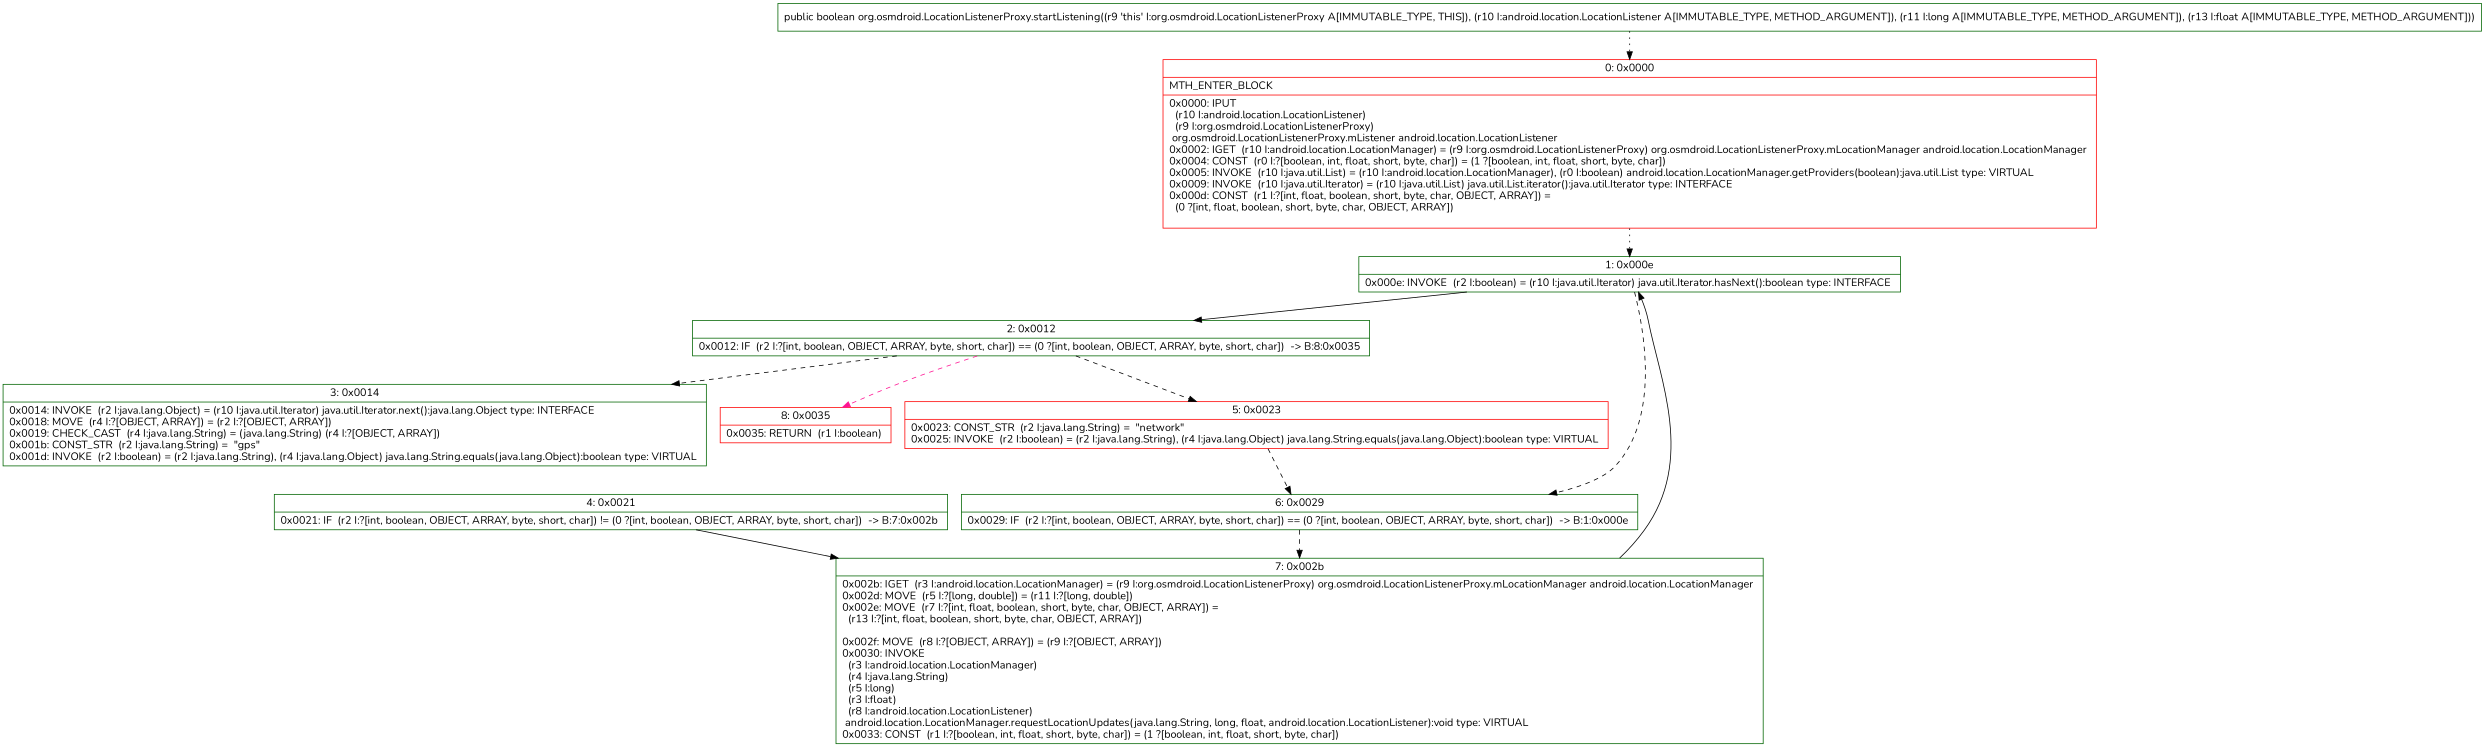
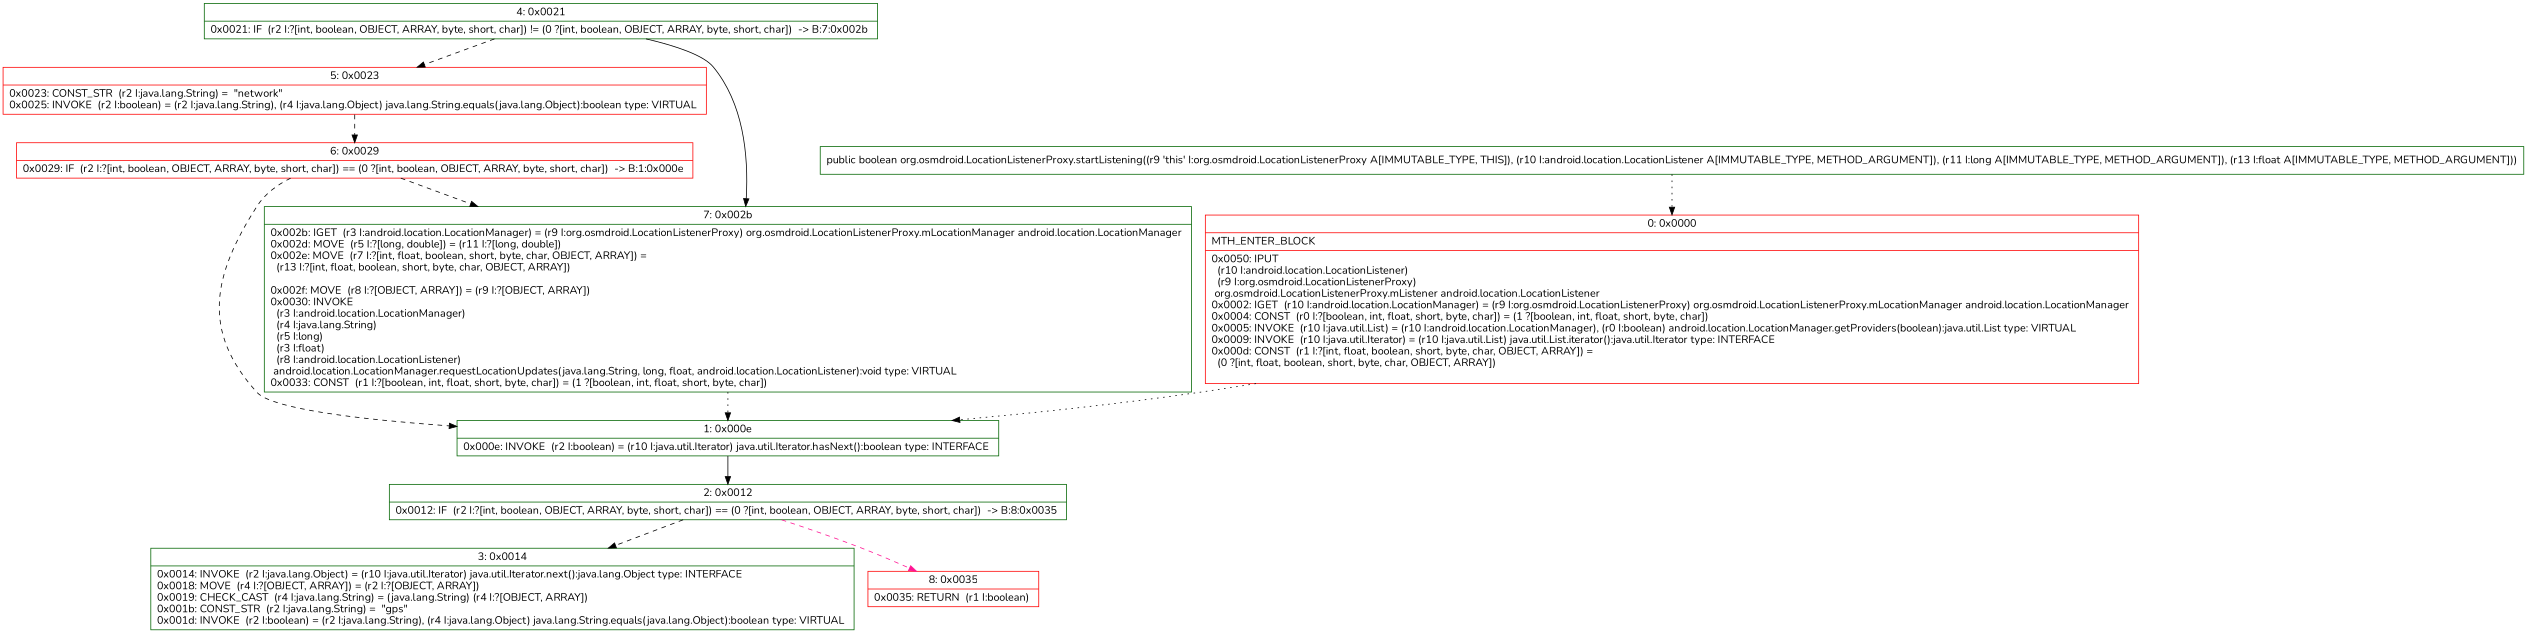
(1206, 103) -> (1248, 259)
(1133, 377) -> (460, 52)
(1641, 414) -> (241, 372)
(1670, 434) -> (728, 402)
(1300, 512) -> (355, 160)
